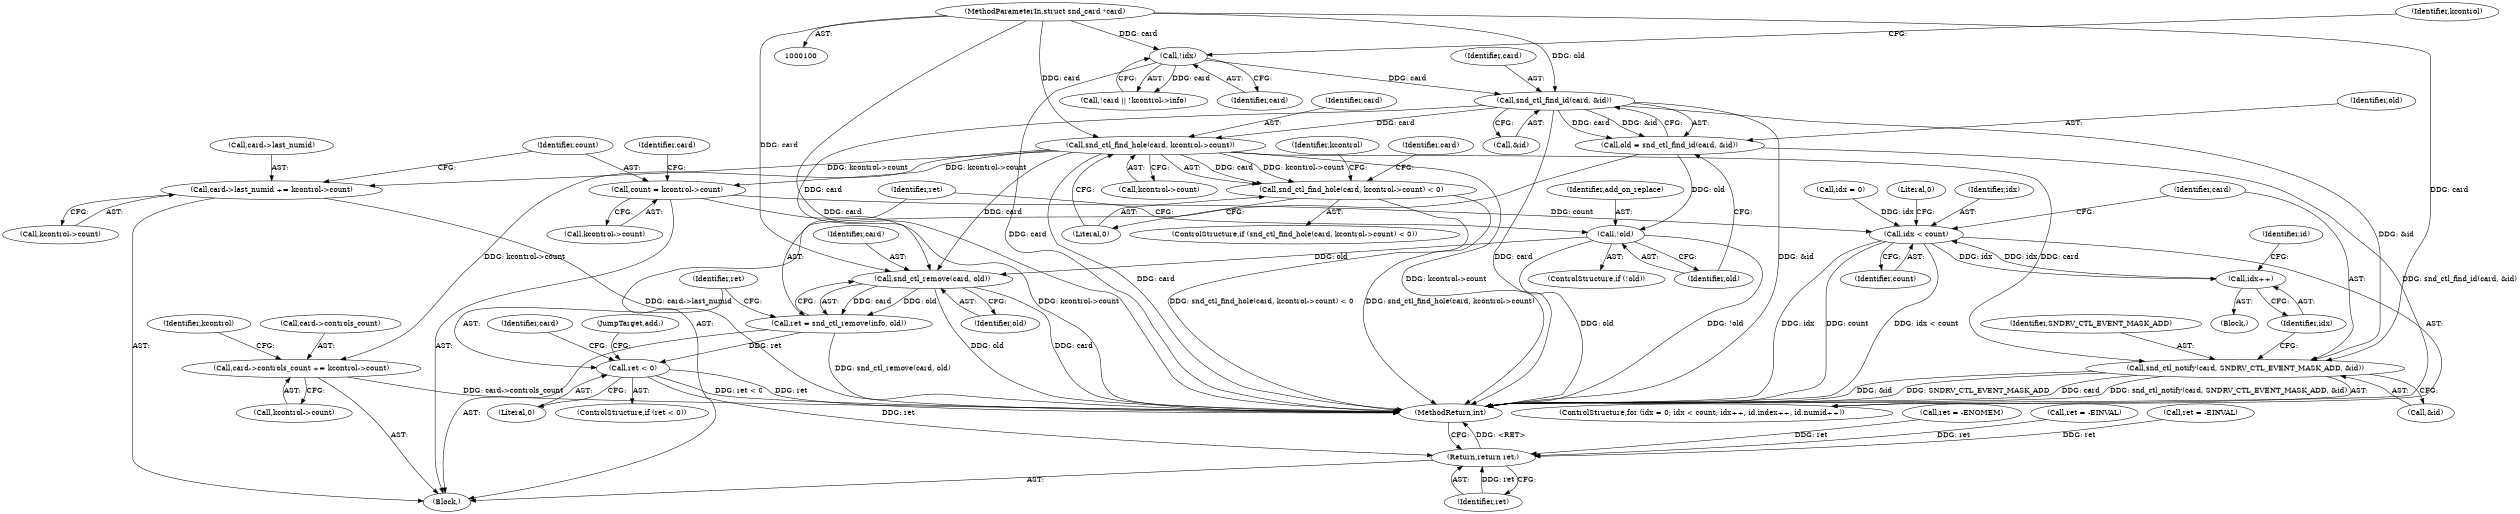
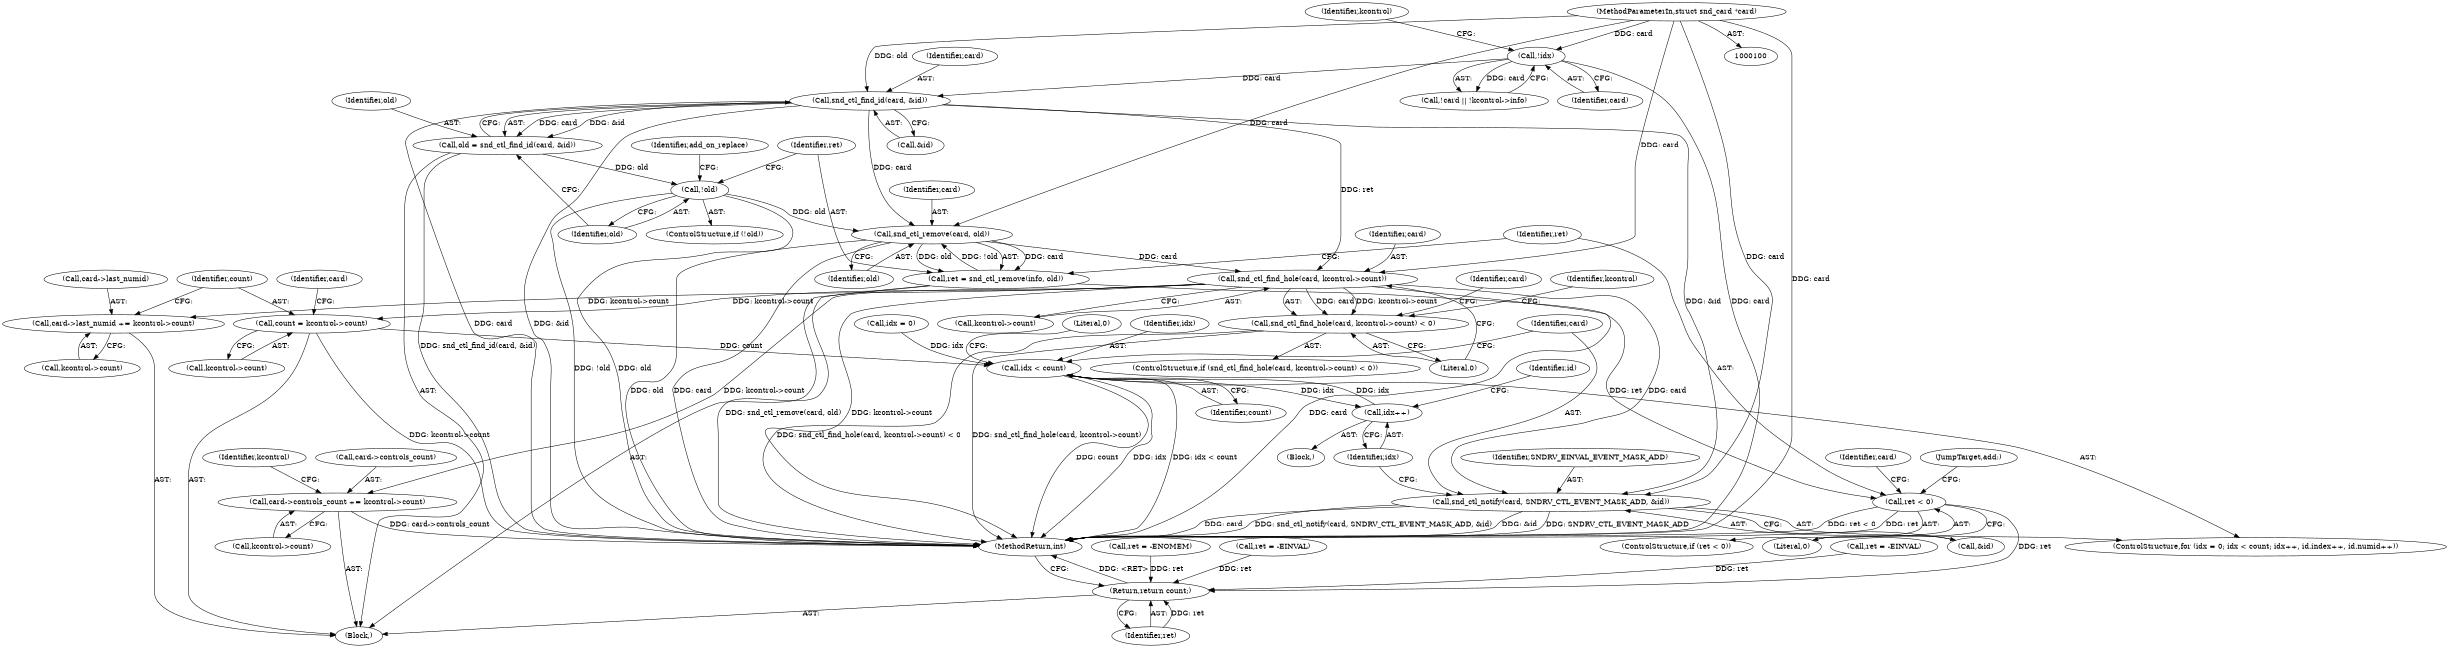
(1396, 123) -> (1357, 190)
(993, 200) -> (1111, 256)
(1625, 212) -> (710, 168)
(808, 302) -> (980, 257)
(2091, 324) -> (1580, 458)
(836, 392) -> none
(1483, 458) -> (1151, 591)
